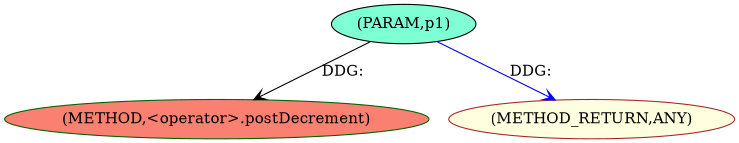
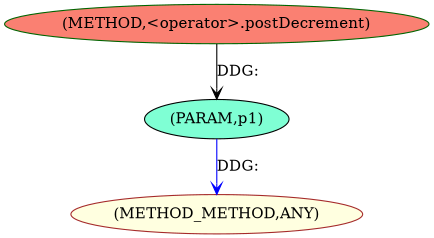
(317, 68) -> (217, 66)
(592, 119) -> (217, 214)
